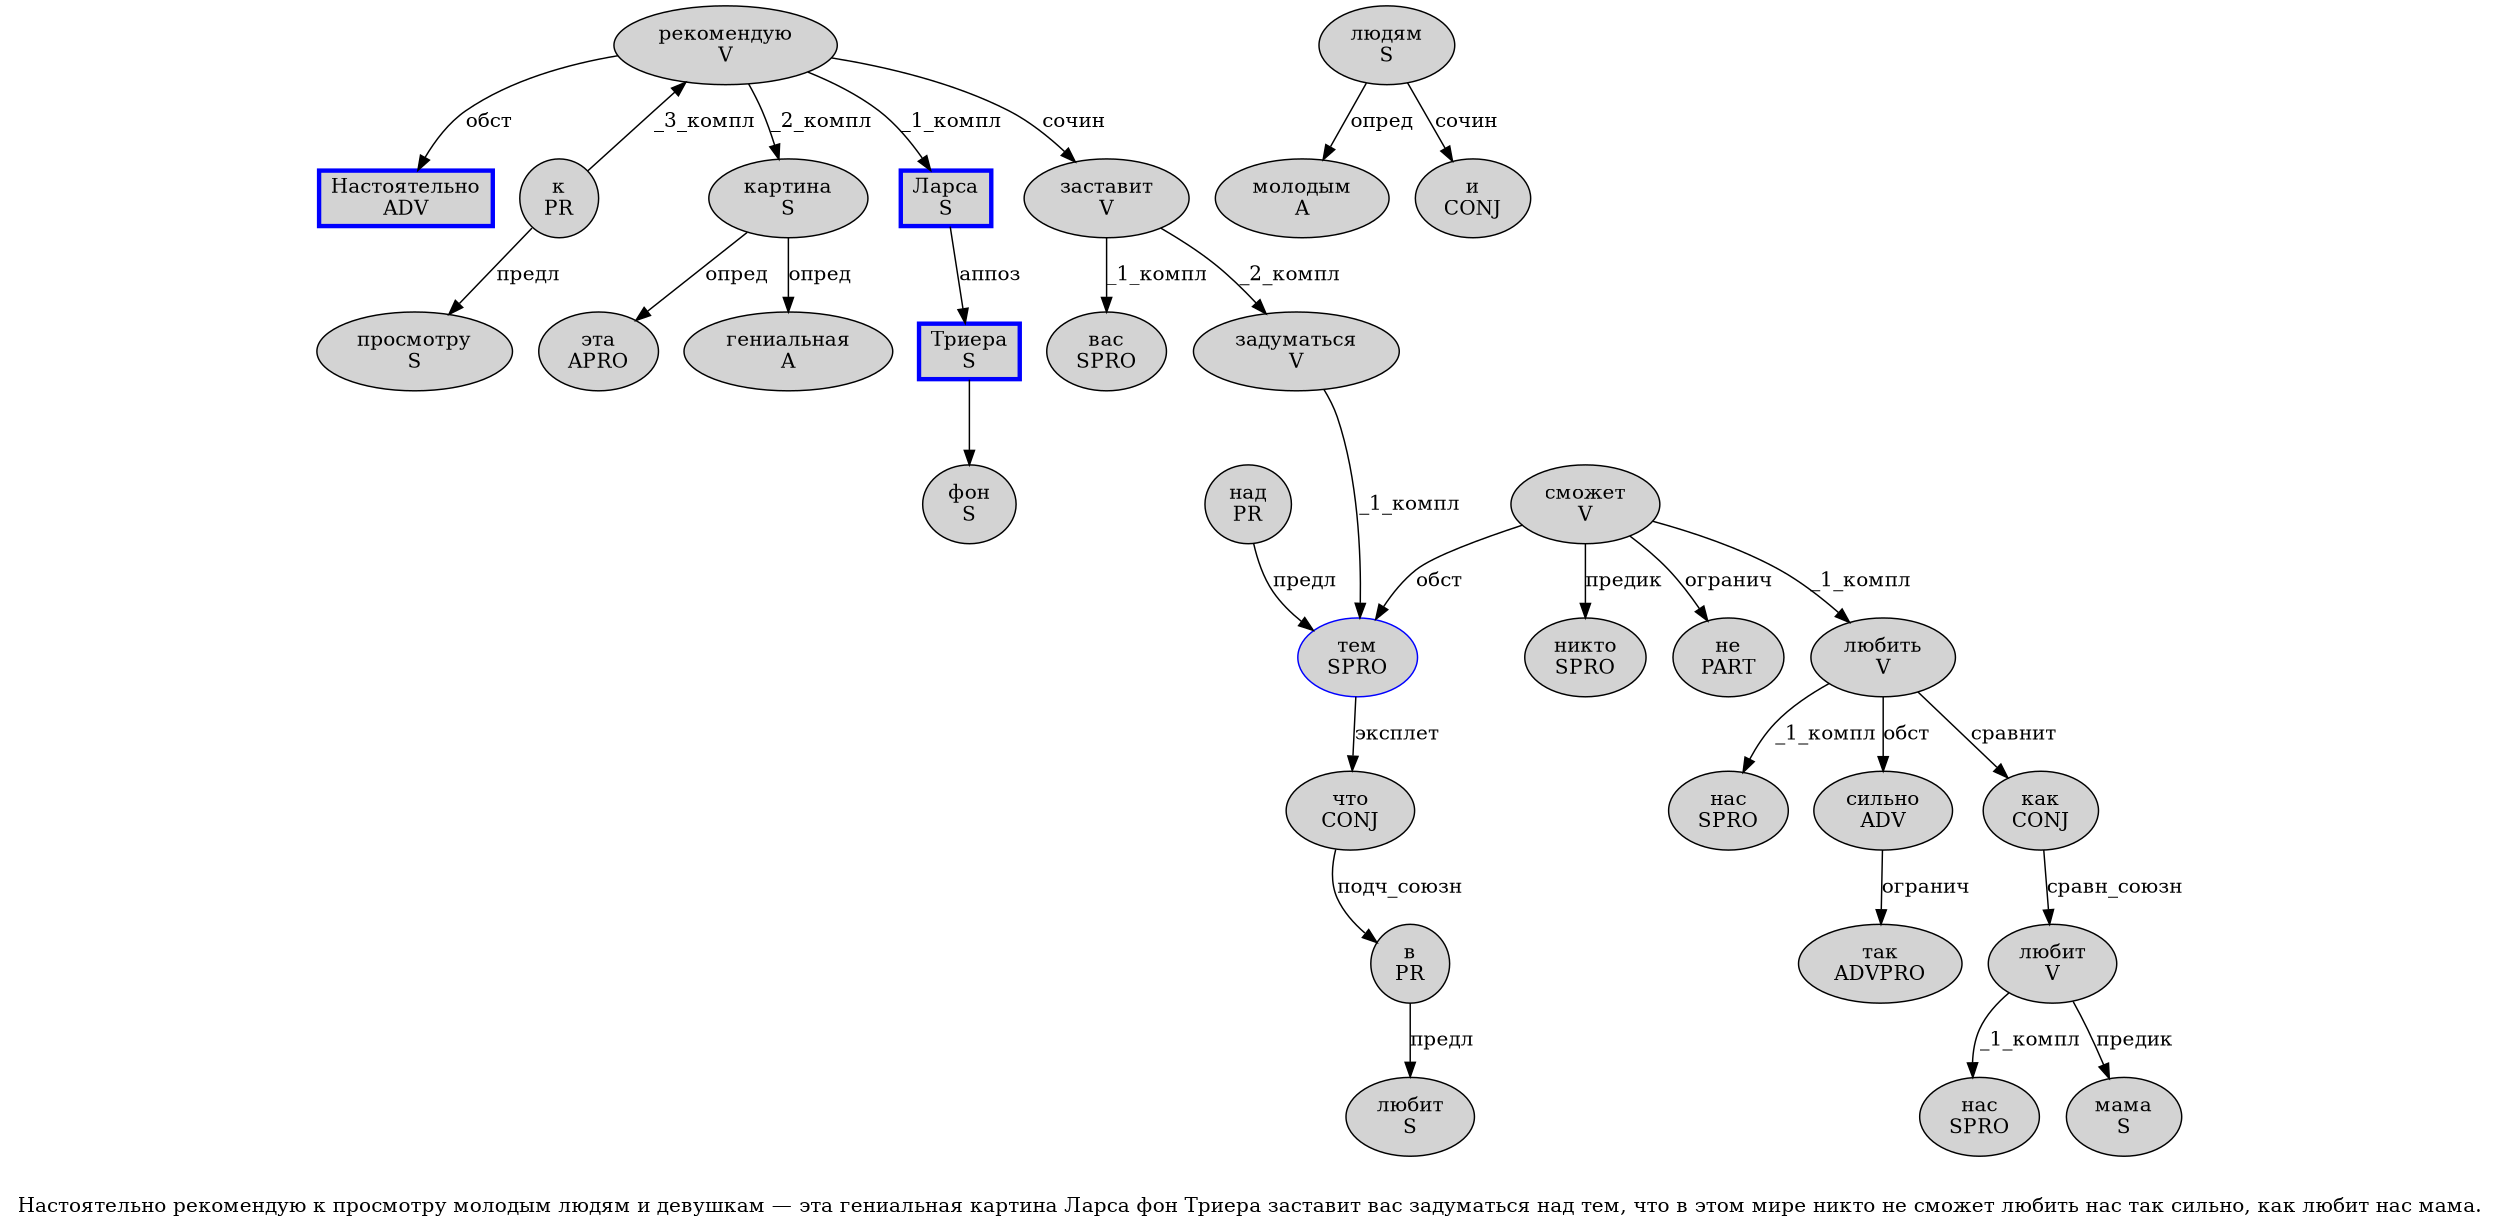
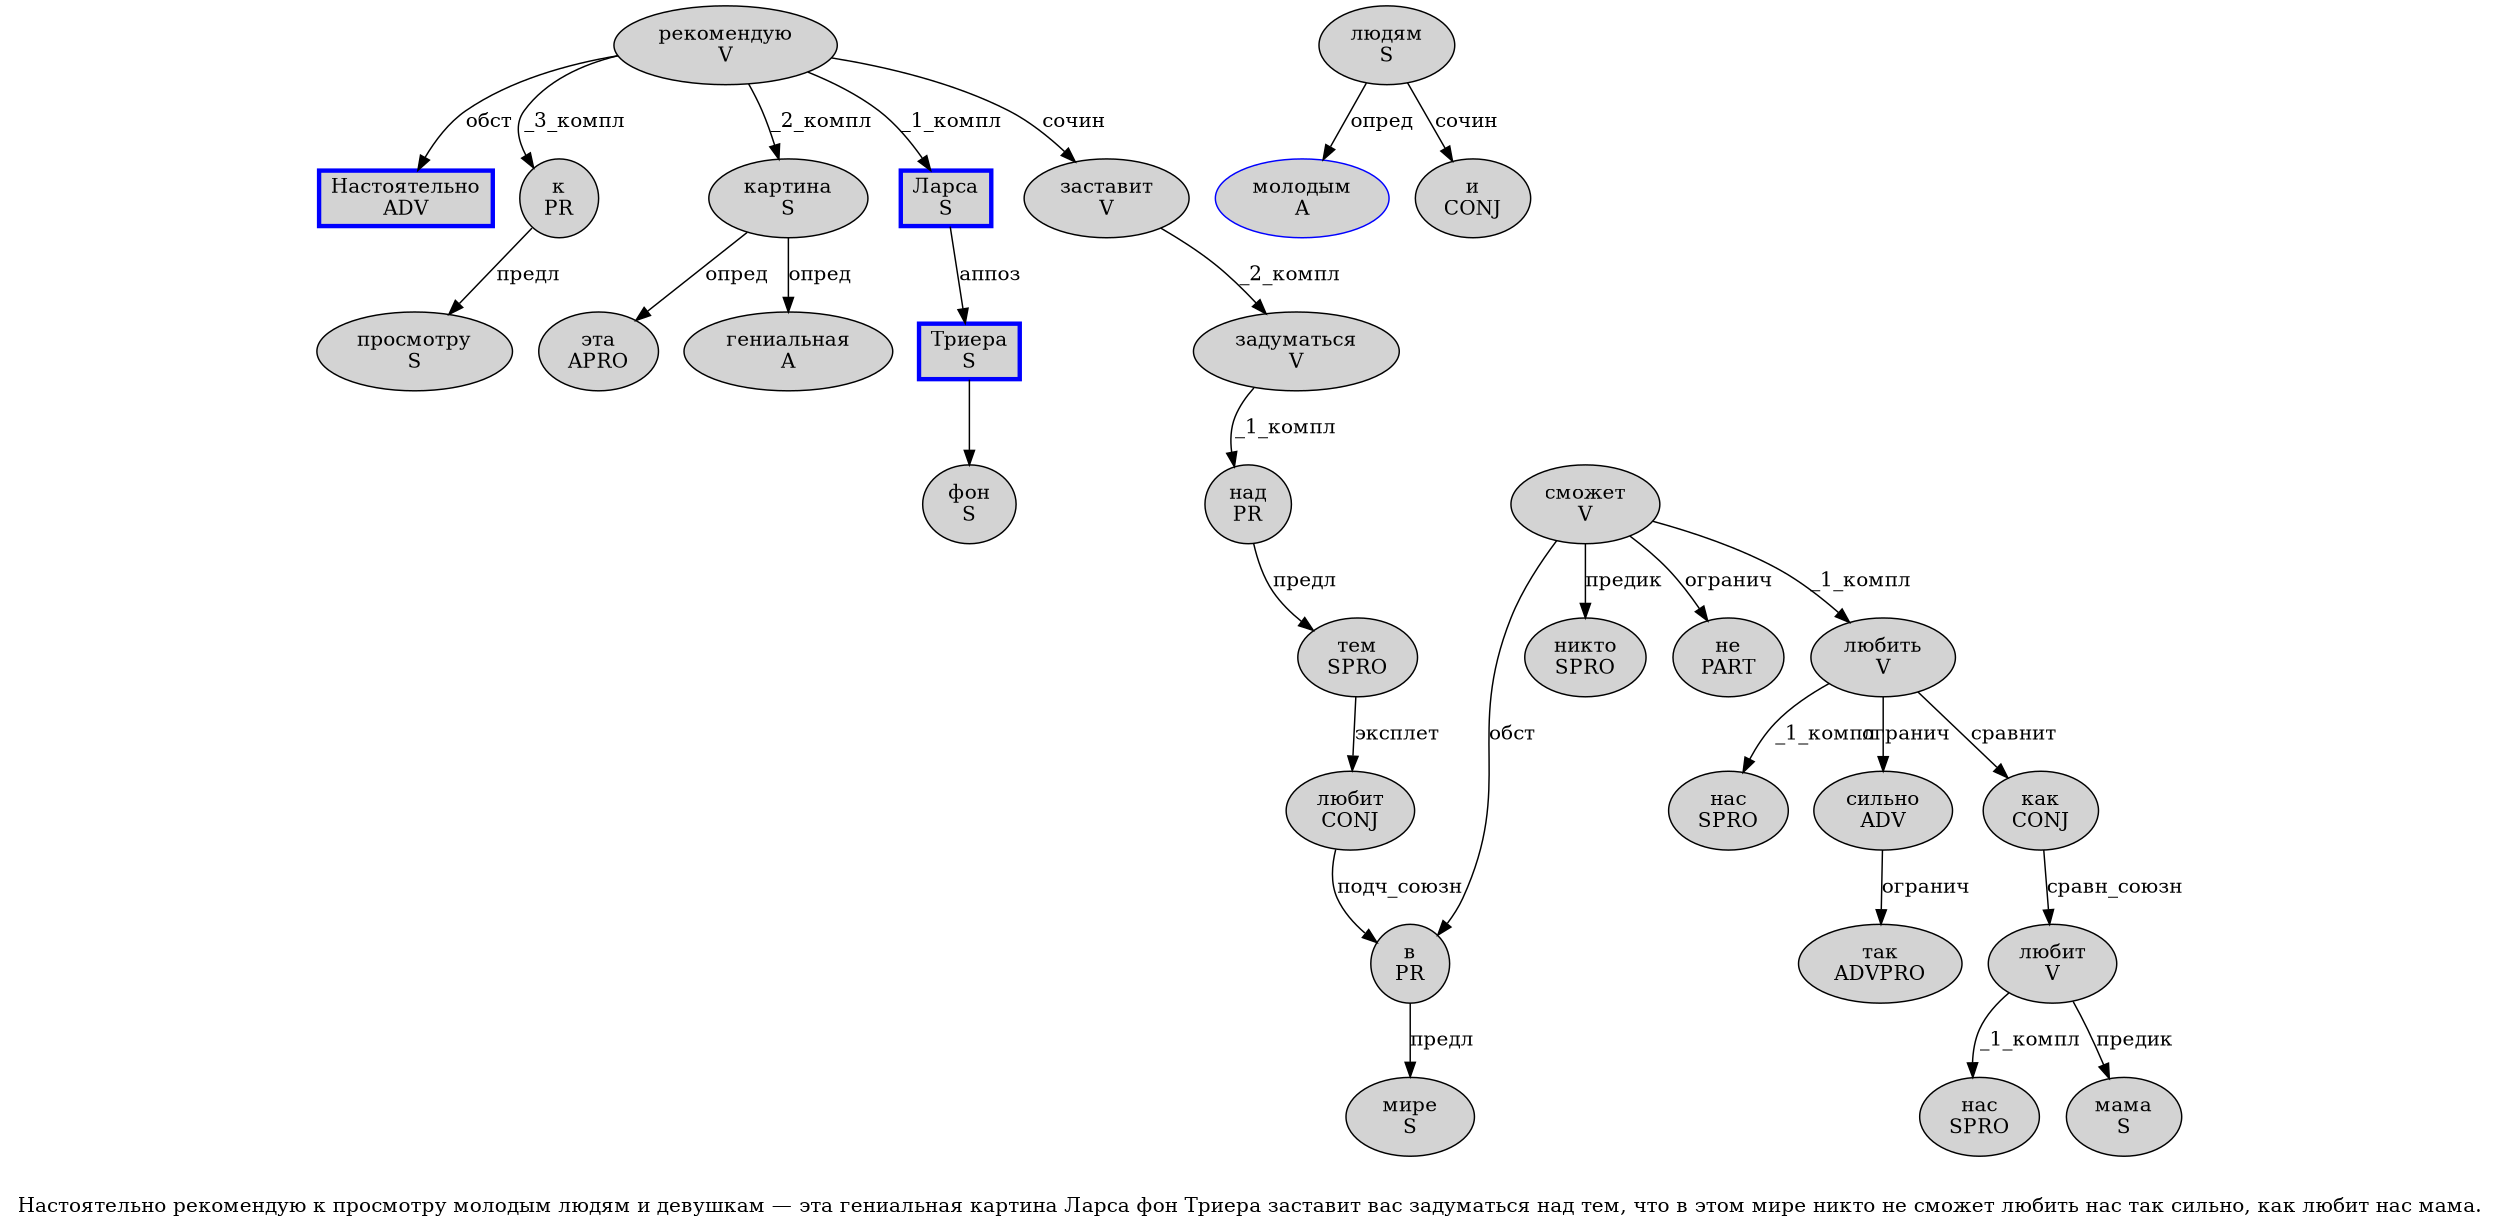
(631, 131) -> (547, 88)
(1302, 198) -> (1302, 198)
(1107, 351) -> none
(1354, 494) -> (1235, 417)
(1445, 554) -> (1489, 728)
(1358, 657) -> (1358, 657)
(1907, 734) -> (1907, 734)
(1350, 811) -> (1350, 811)
(1410, 1117) -> (1410, 1117)
